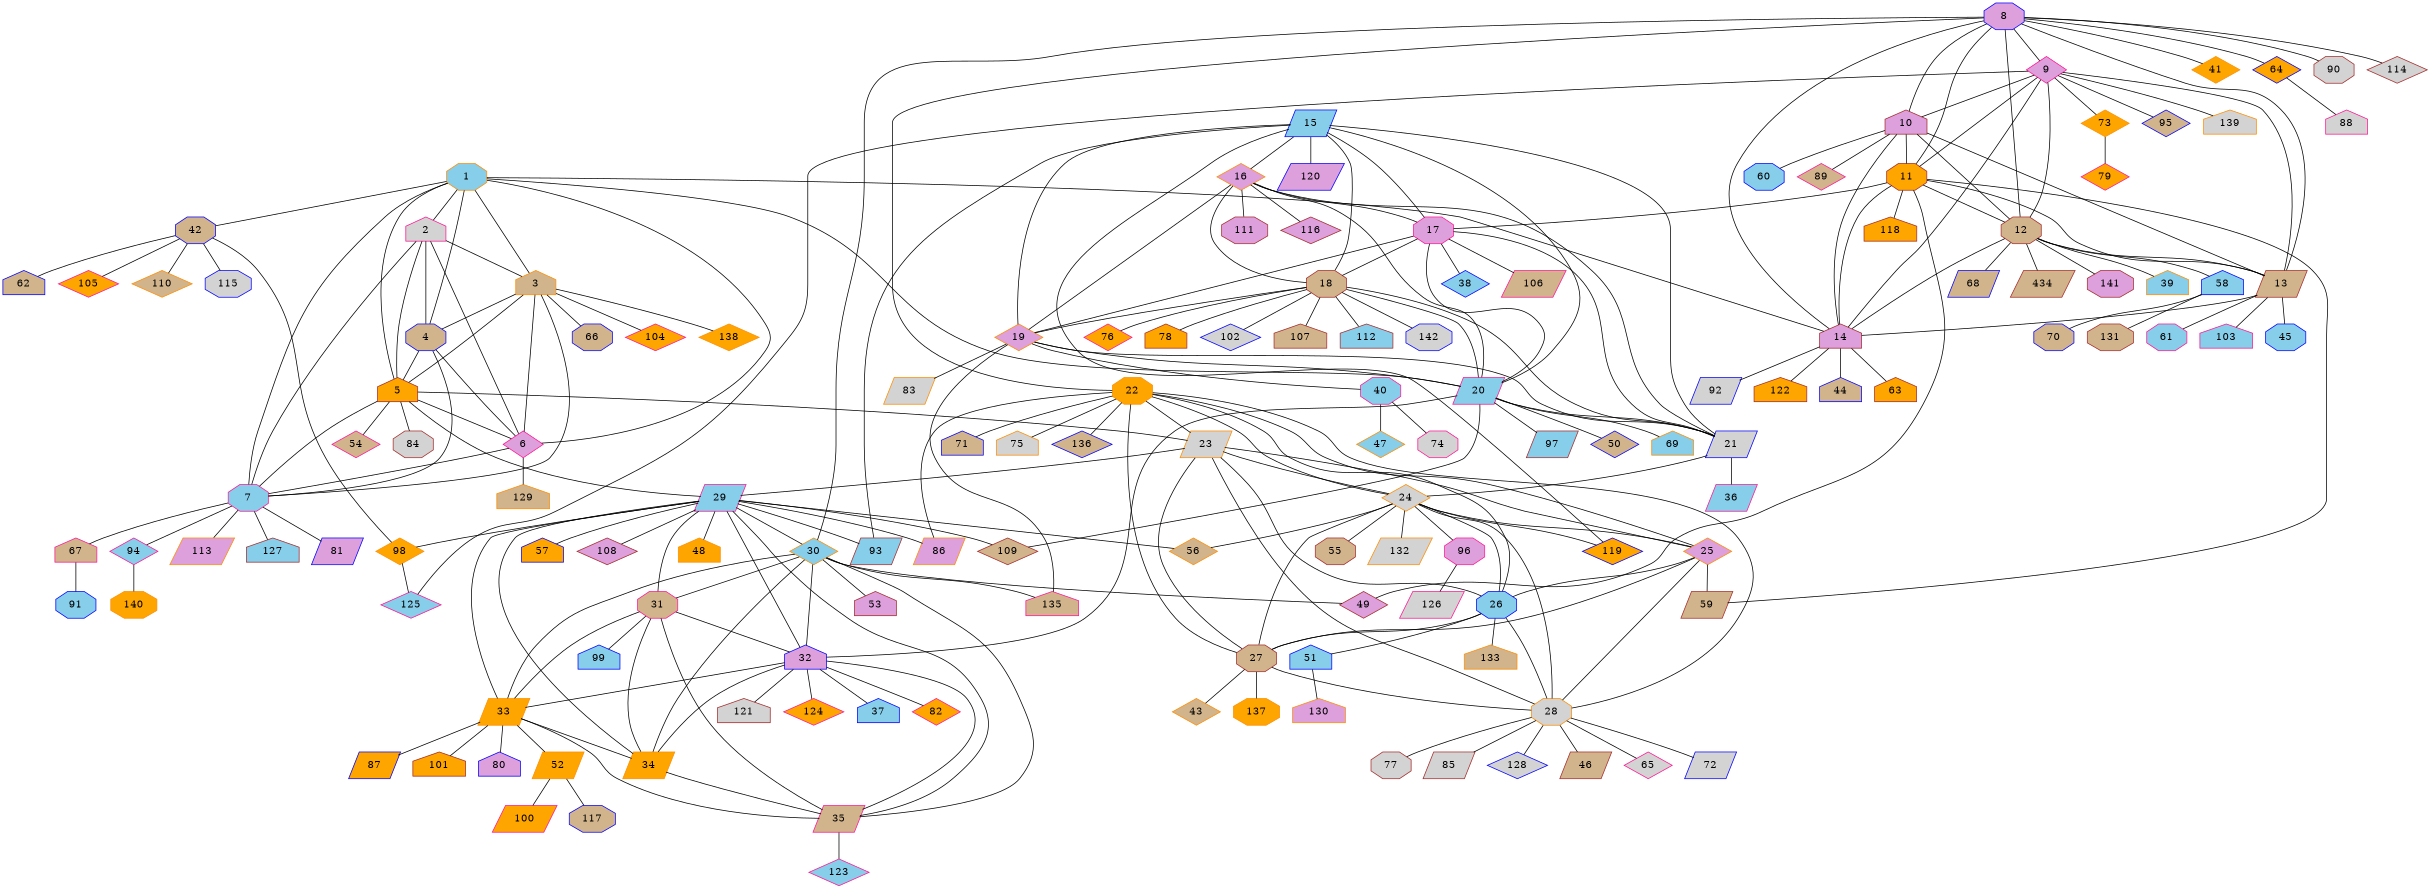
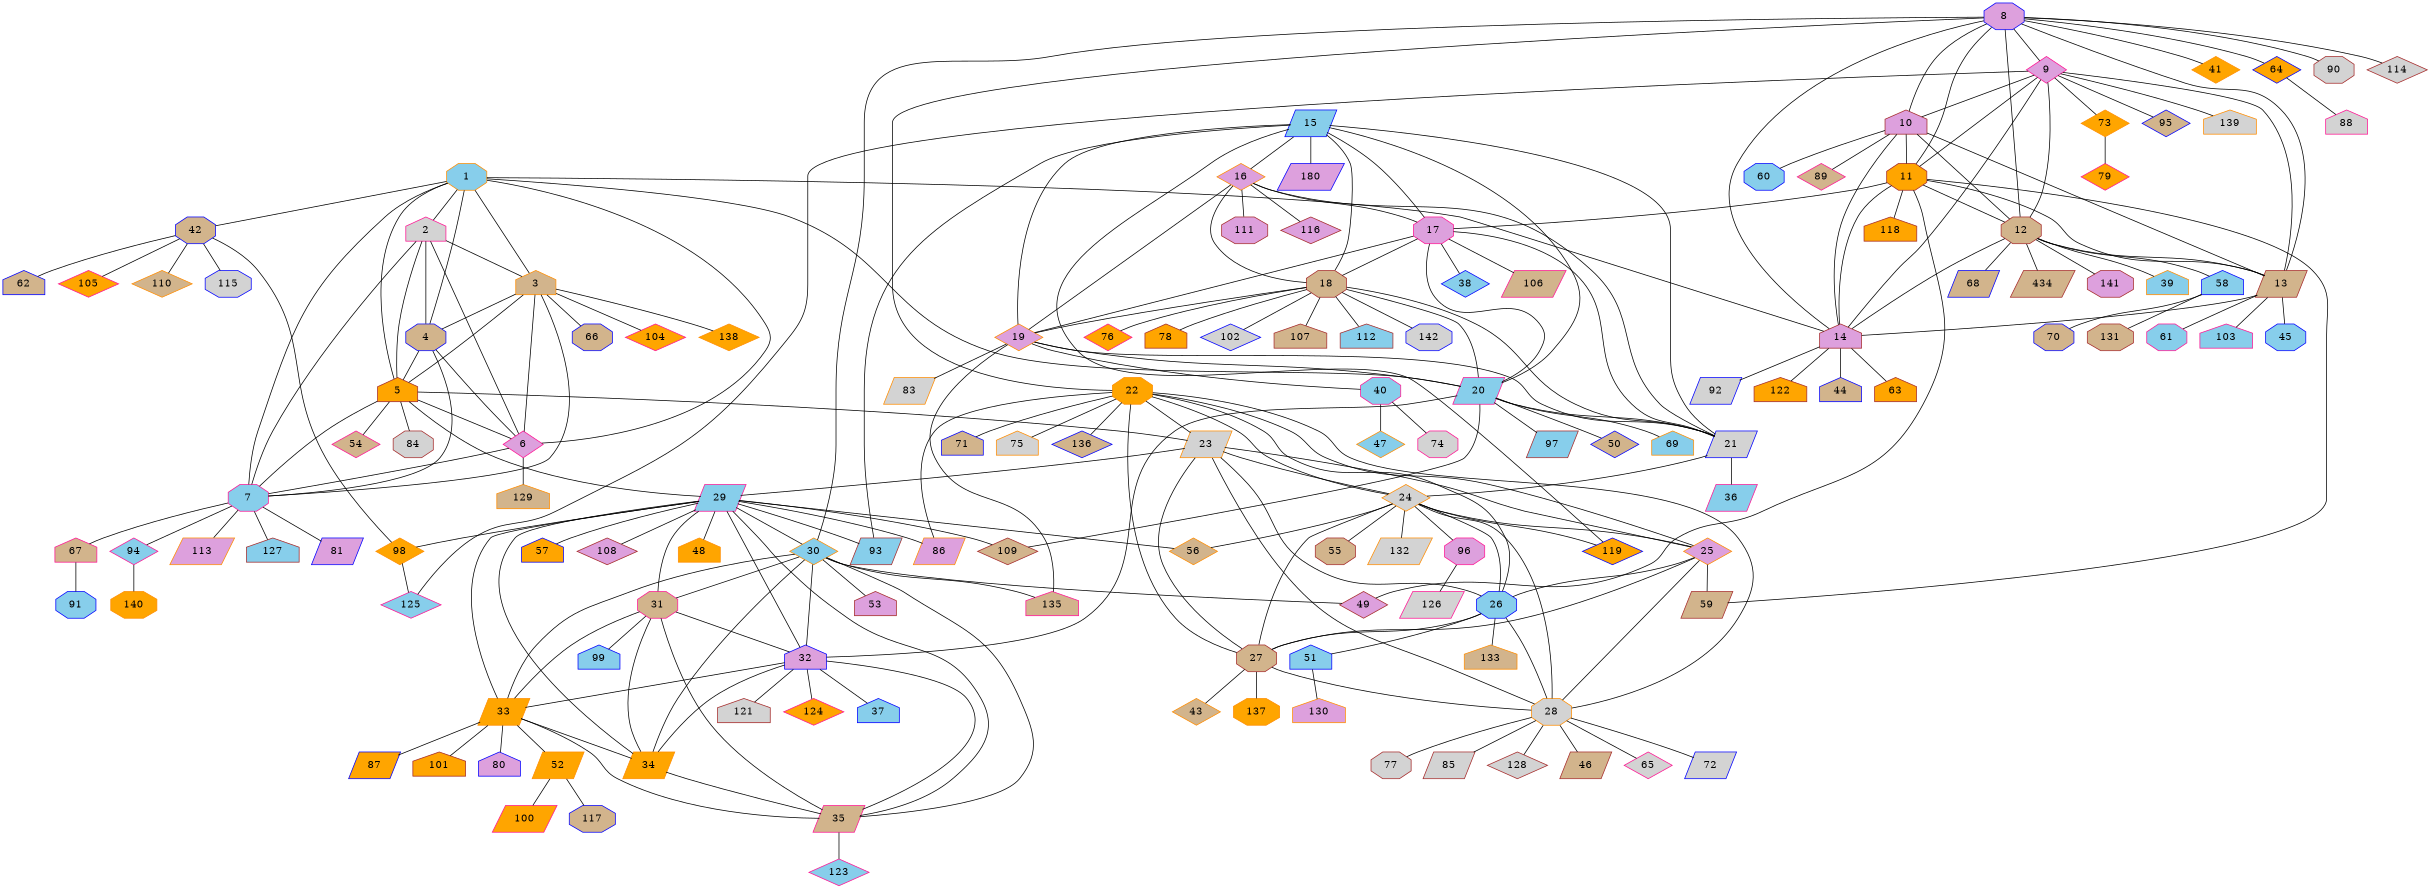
(1311, 177) -> (1311, 177)
(1390, 263) -> none
(936, 712) -> none
(1517, 765) -> (1517, 765)
